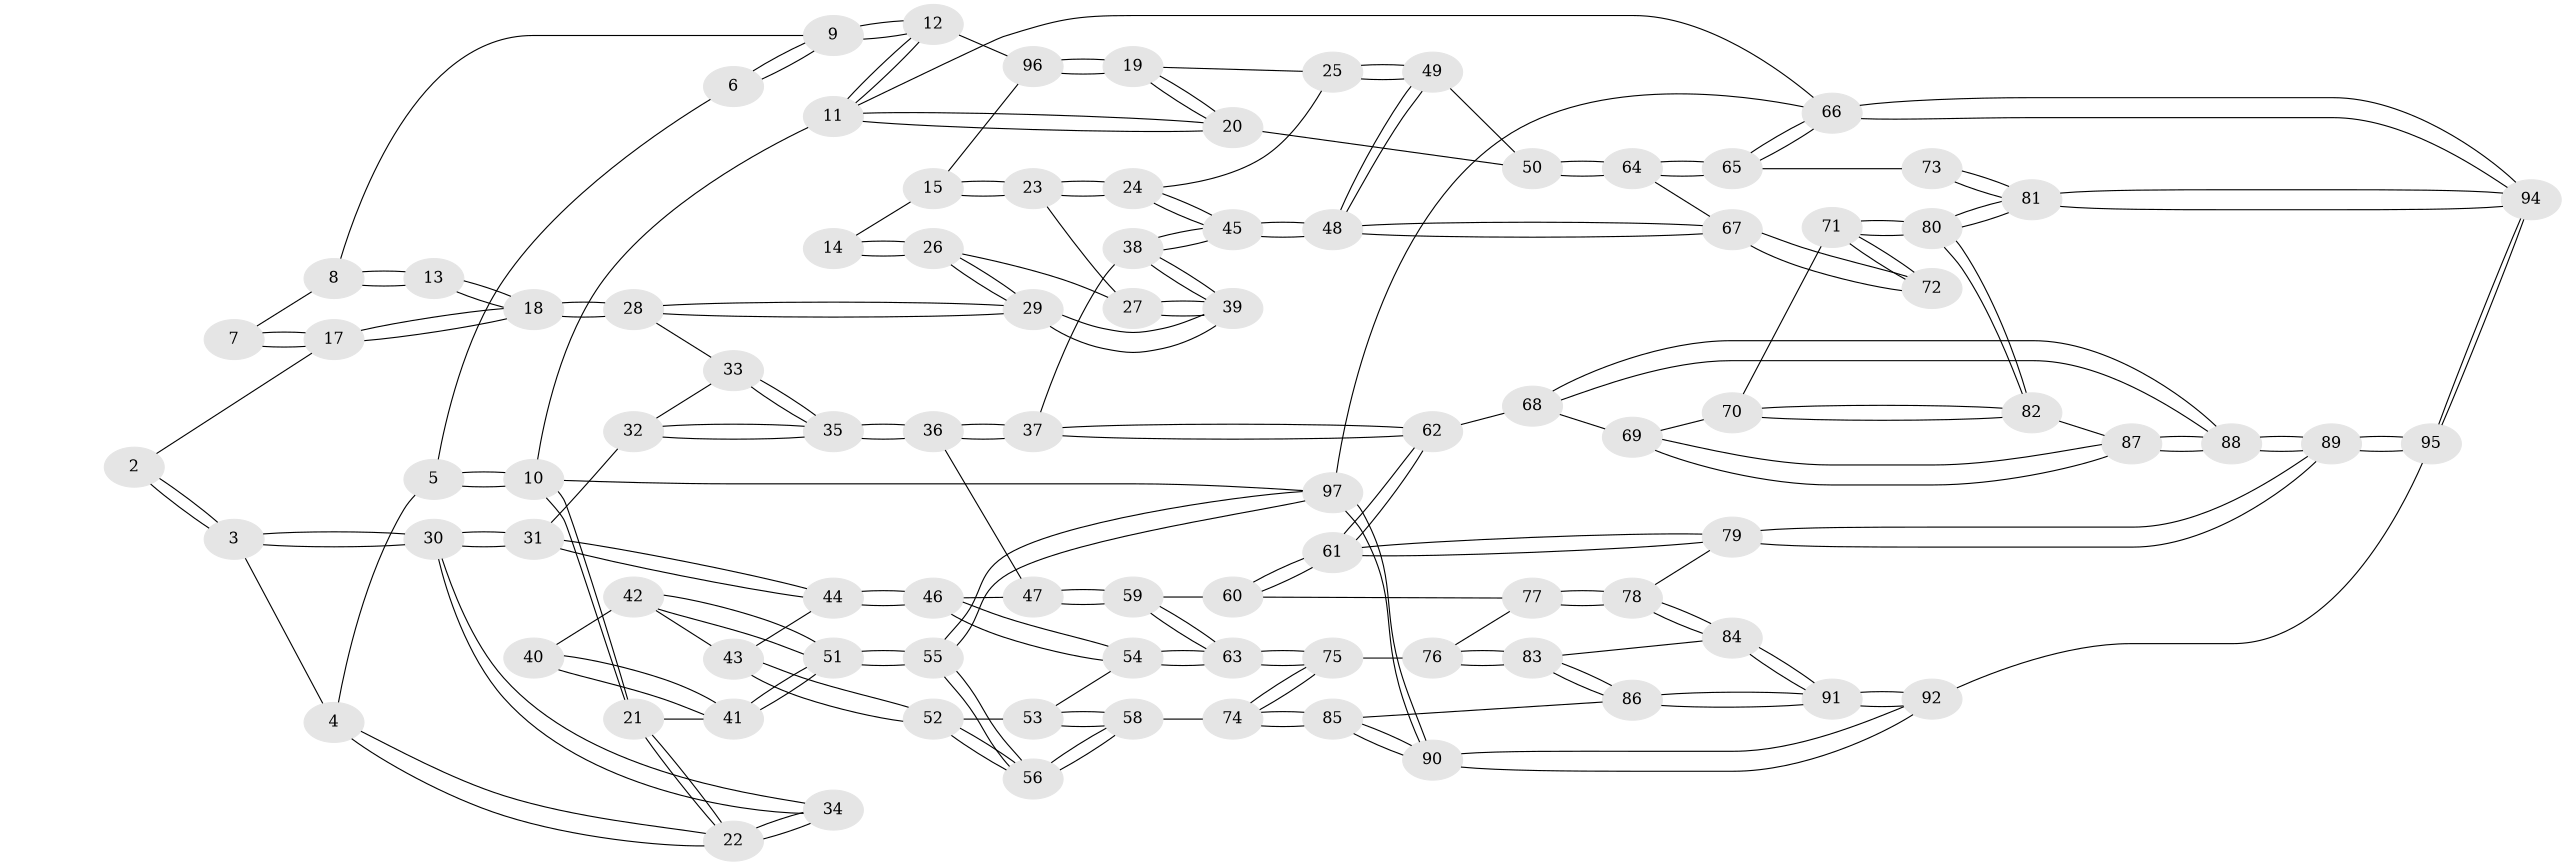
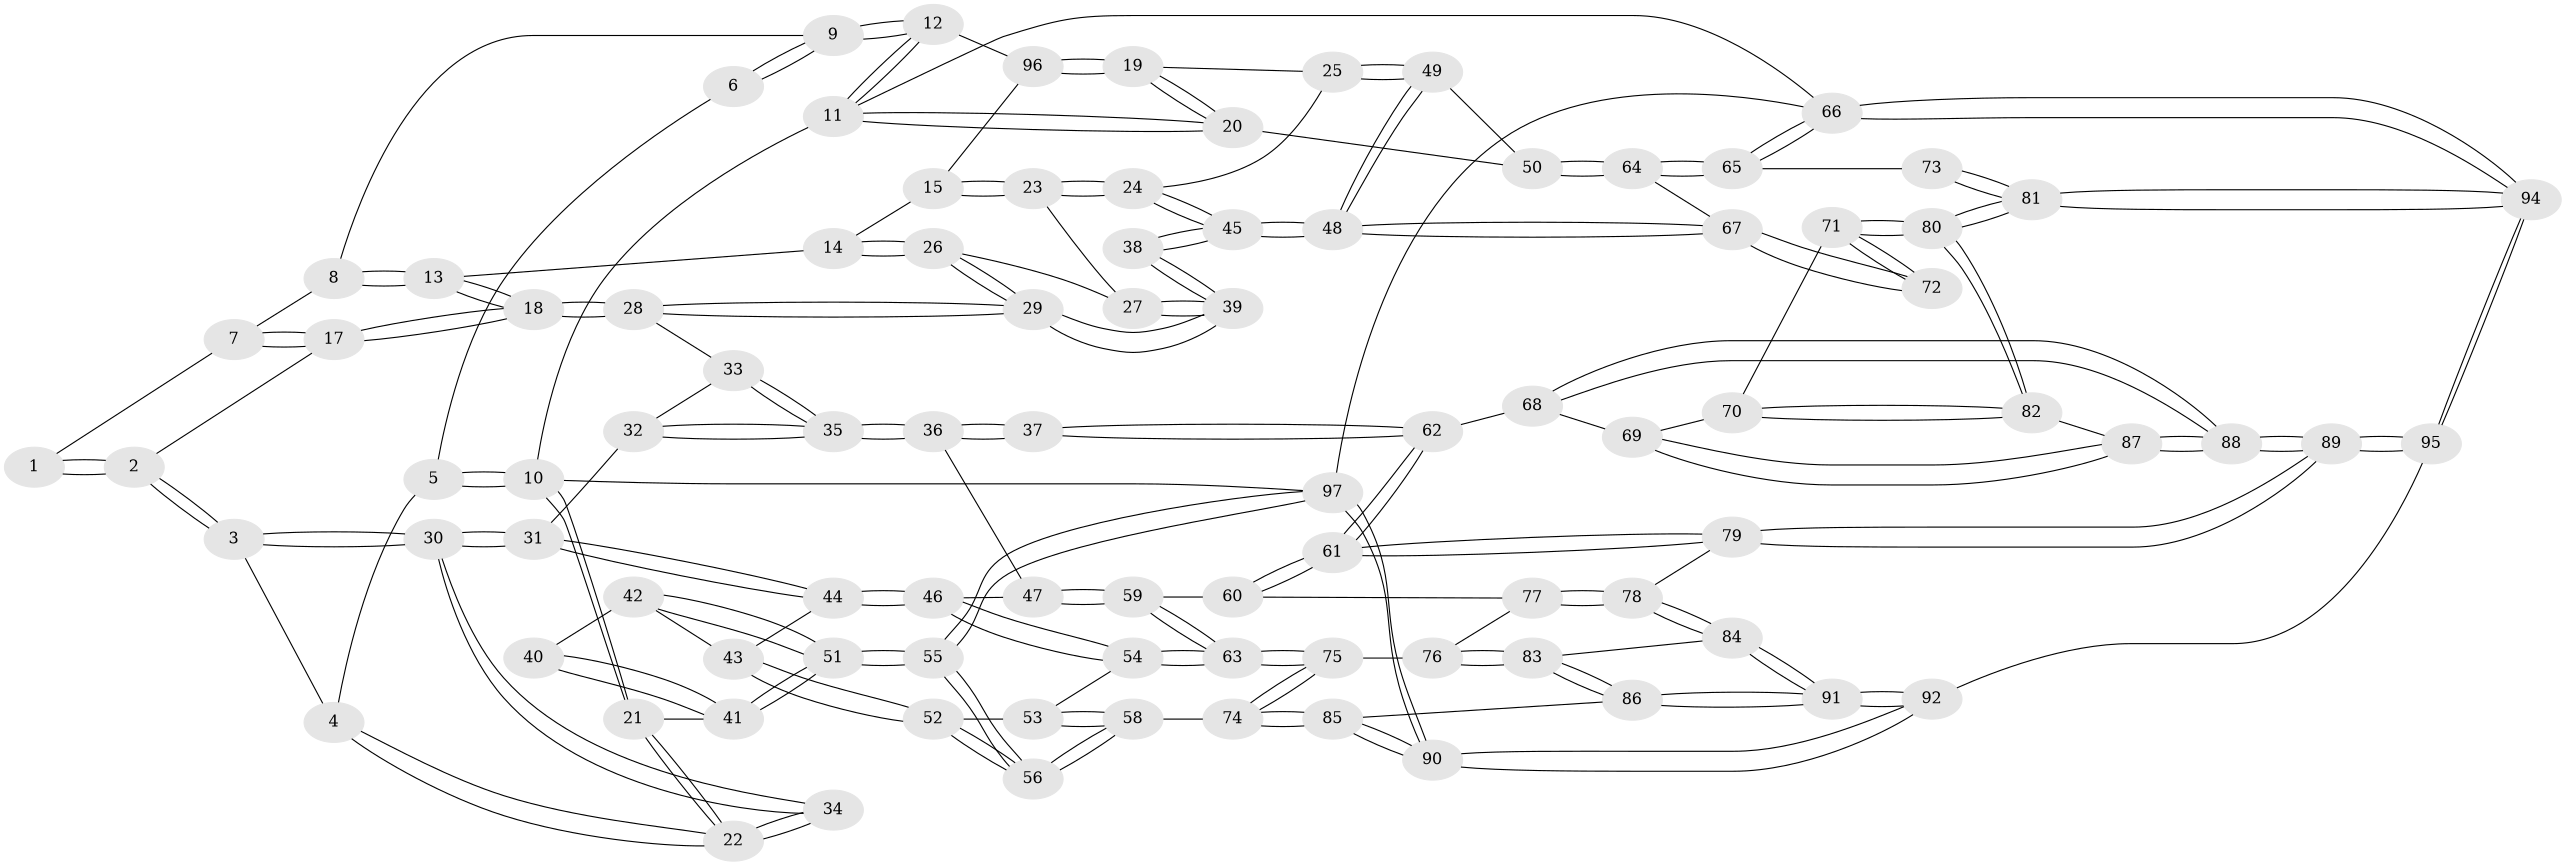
none -> (634, 264)
(1073, 331) -> none
none -> (34, 467)
